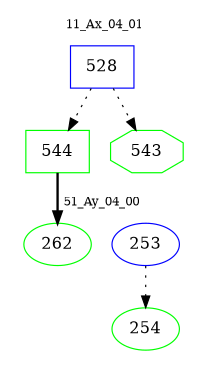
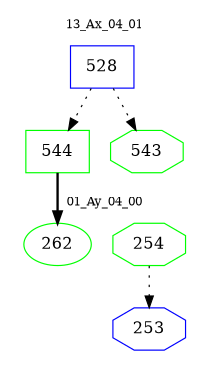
(105, 25) -> (105, 25)
(102, 203) -> (105, 203)
(146, 244) -> (149, 329)
(146, 281) -> (149, 281)
(146, 329) -> (149, 244)
